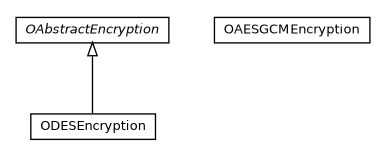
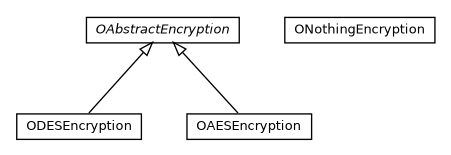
(292, 29) -> none
none -> (360, 29)
none -> (249, 126)
